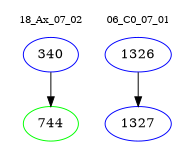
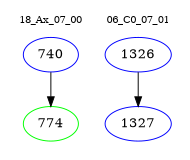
(51, 21) -> (51, 21)
(51, 55) -> (51, 55)
(51, 124) -> (51, 124)
